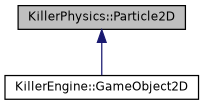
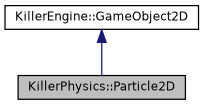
(102, 59) -> (102, 59)
